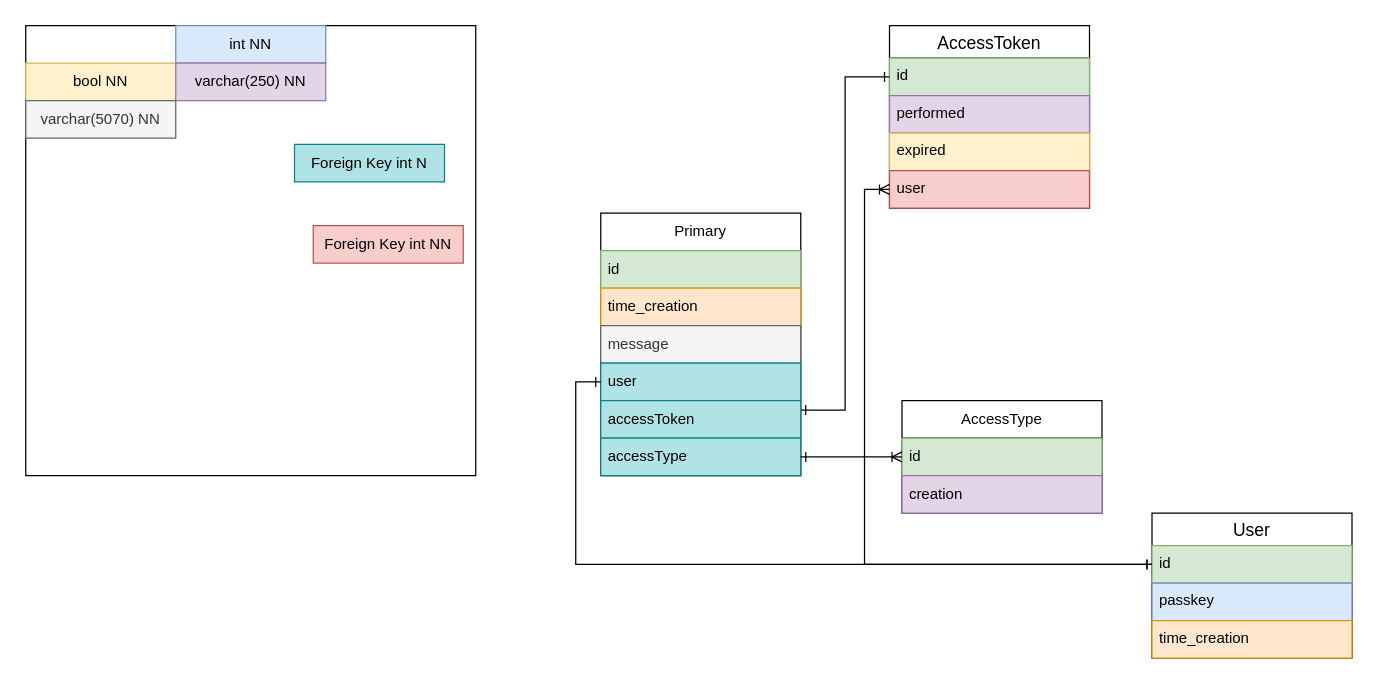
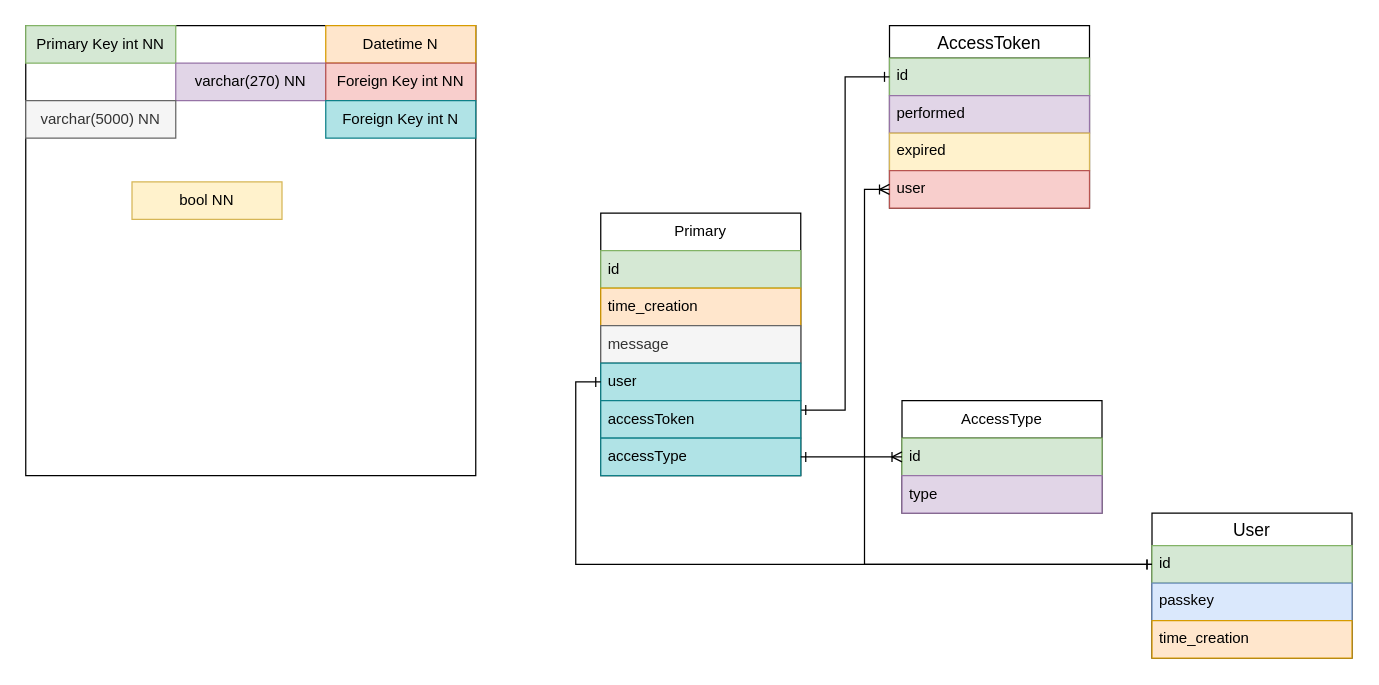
none -> (101, 44)
(251, 44) -> none
none -> (401, 44)
(101, 82) -> (207, 201)
(251, 82) -> (251, 82)
(101, 119) -> (101, 119)
(369, 163) -> (401, 119)
(388, 244) -> (401, 82)
(941, 494) -> (926, 494)
